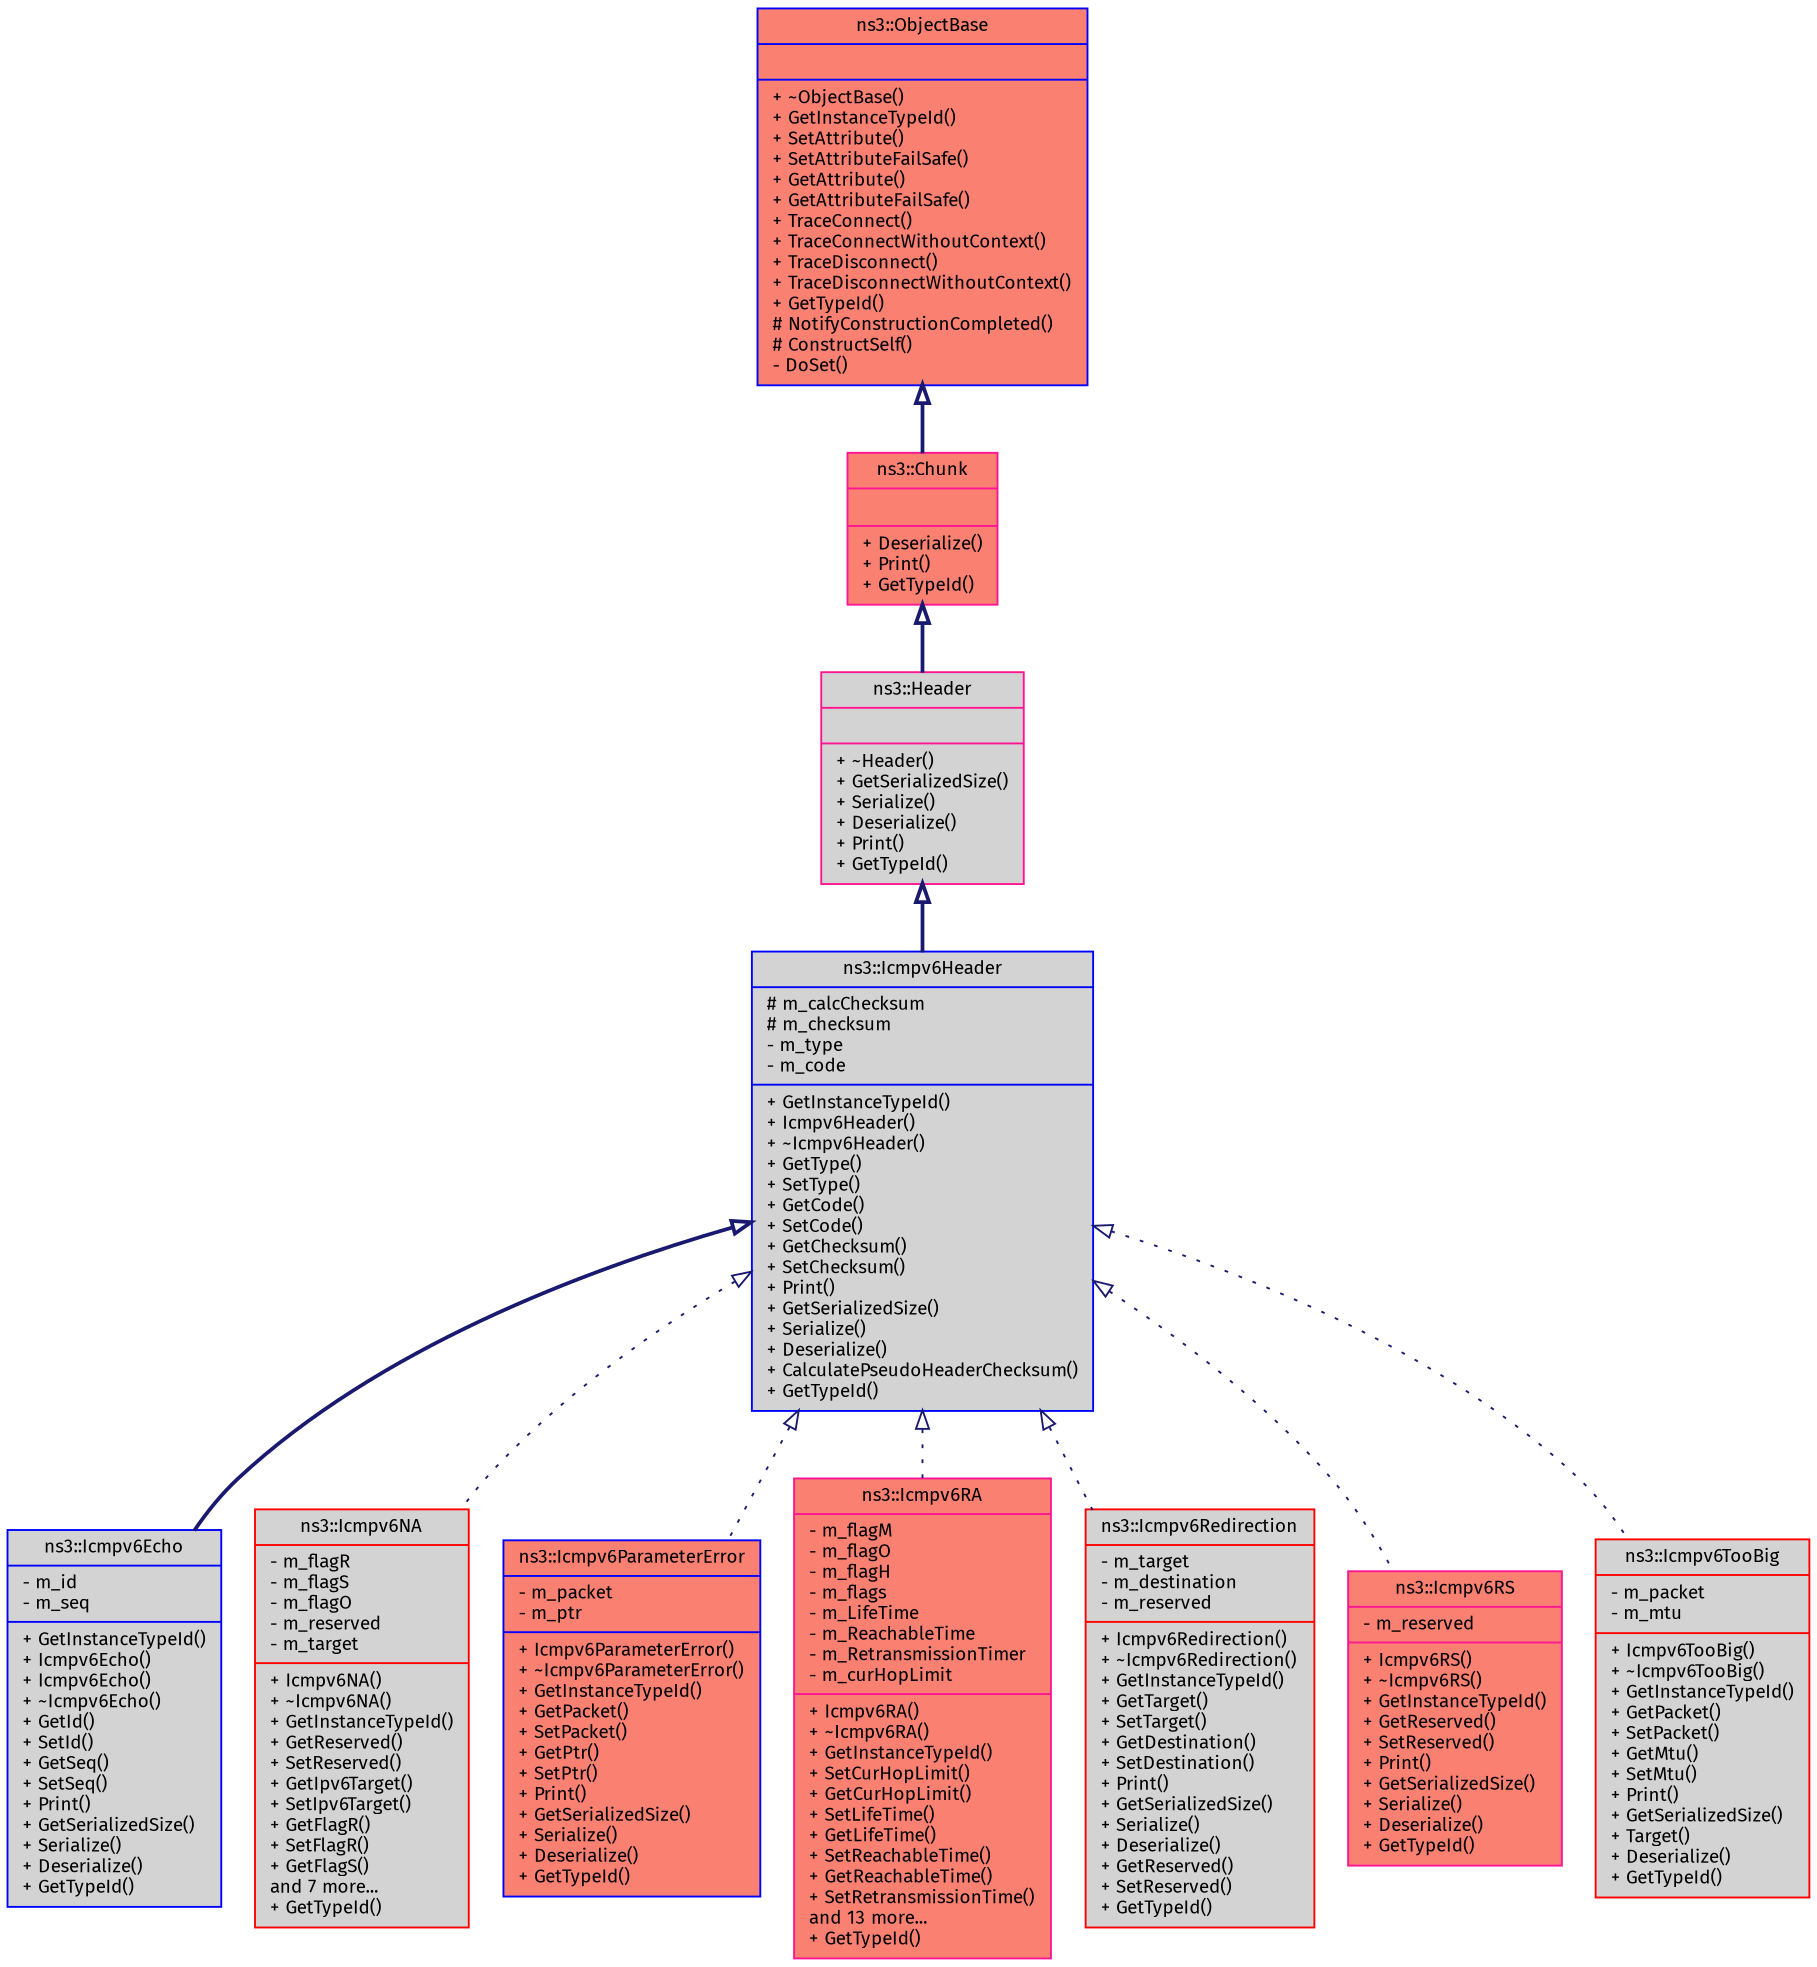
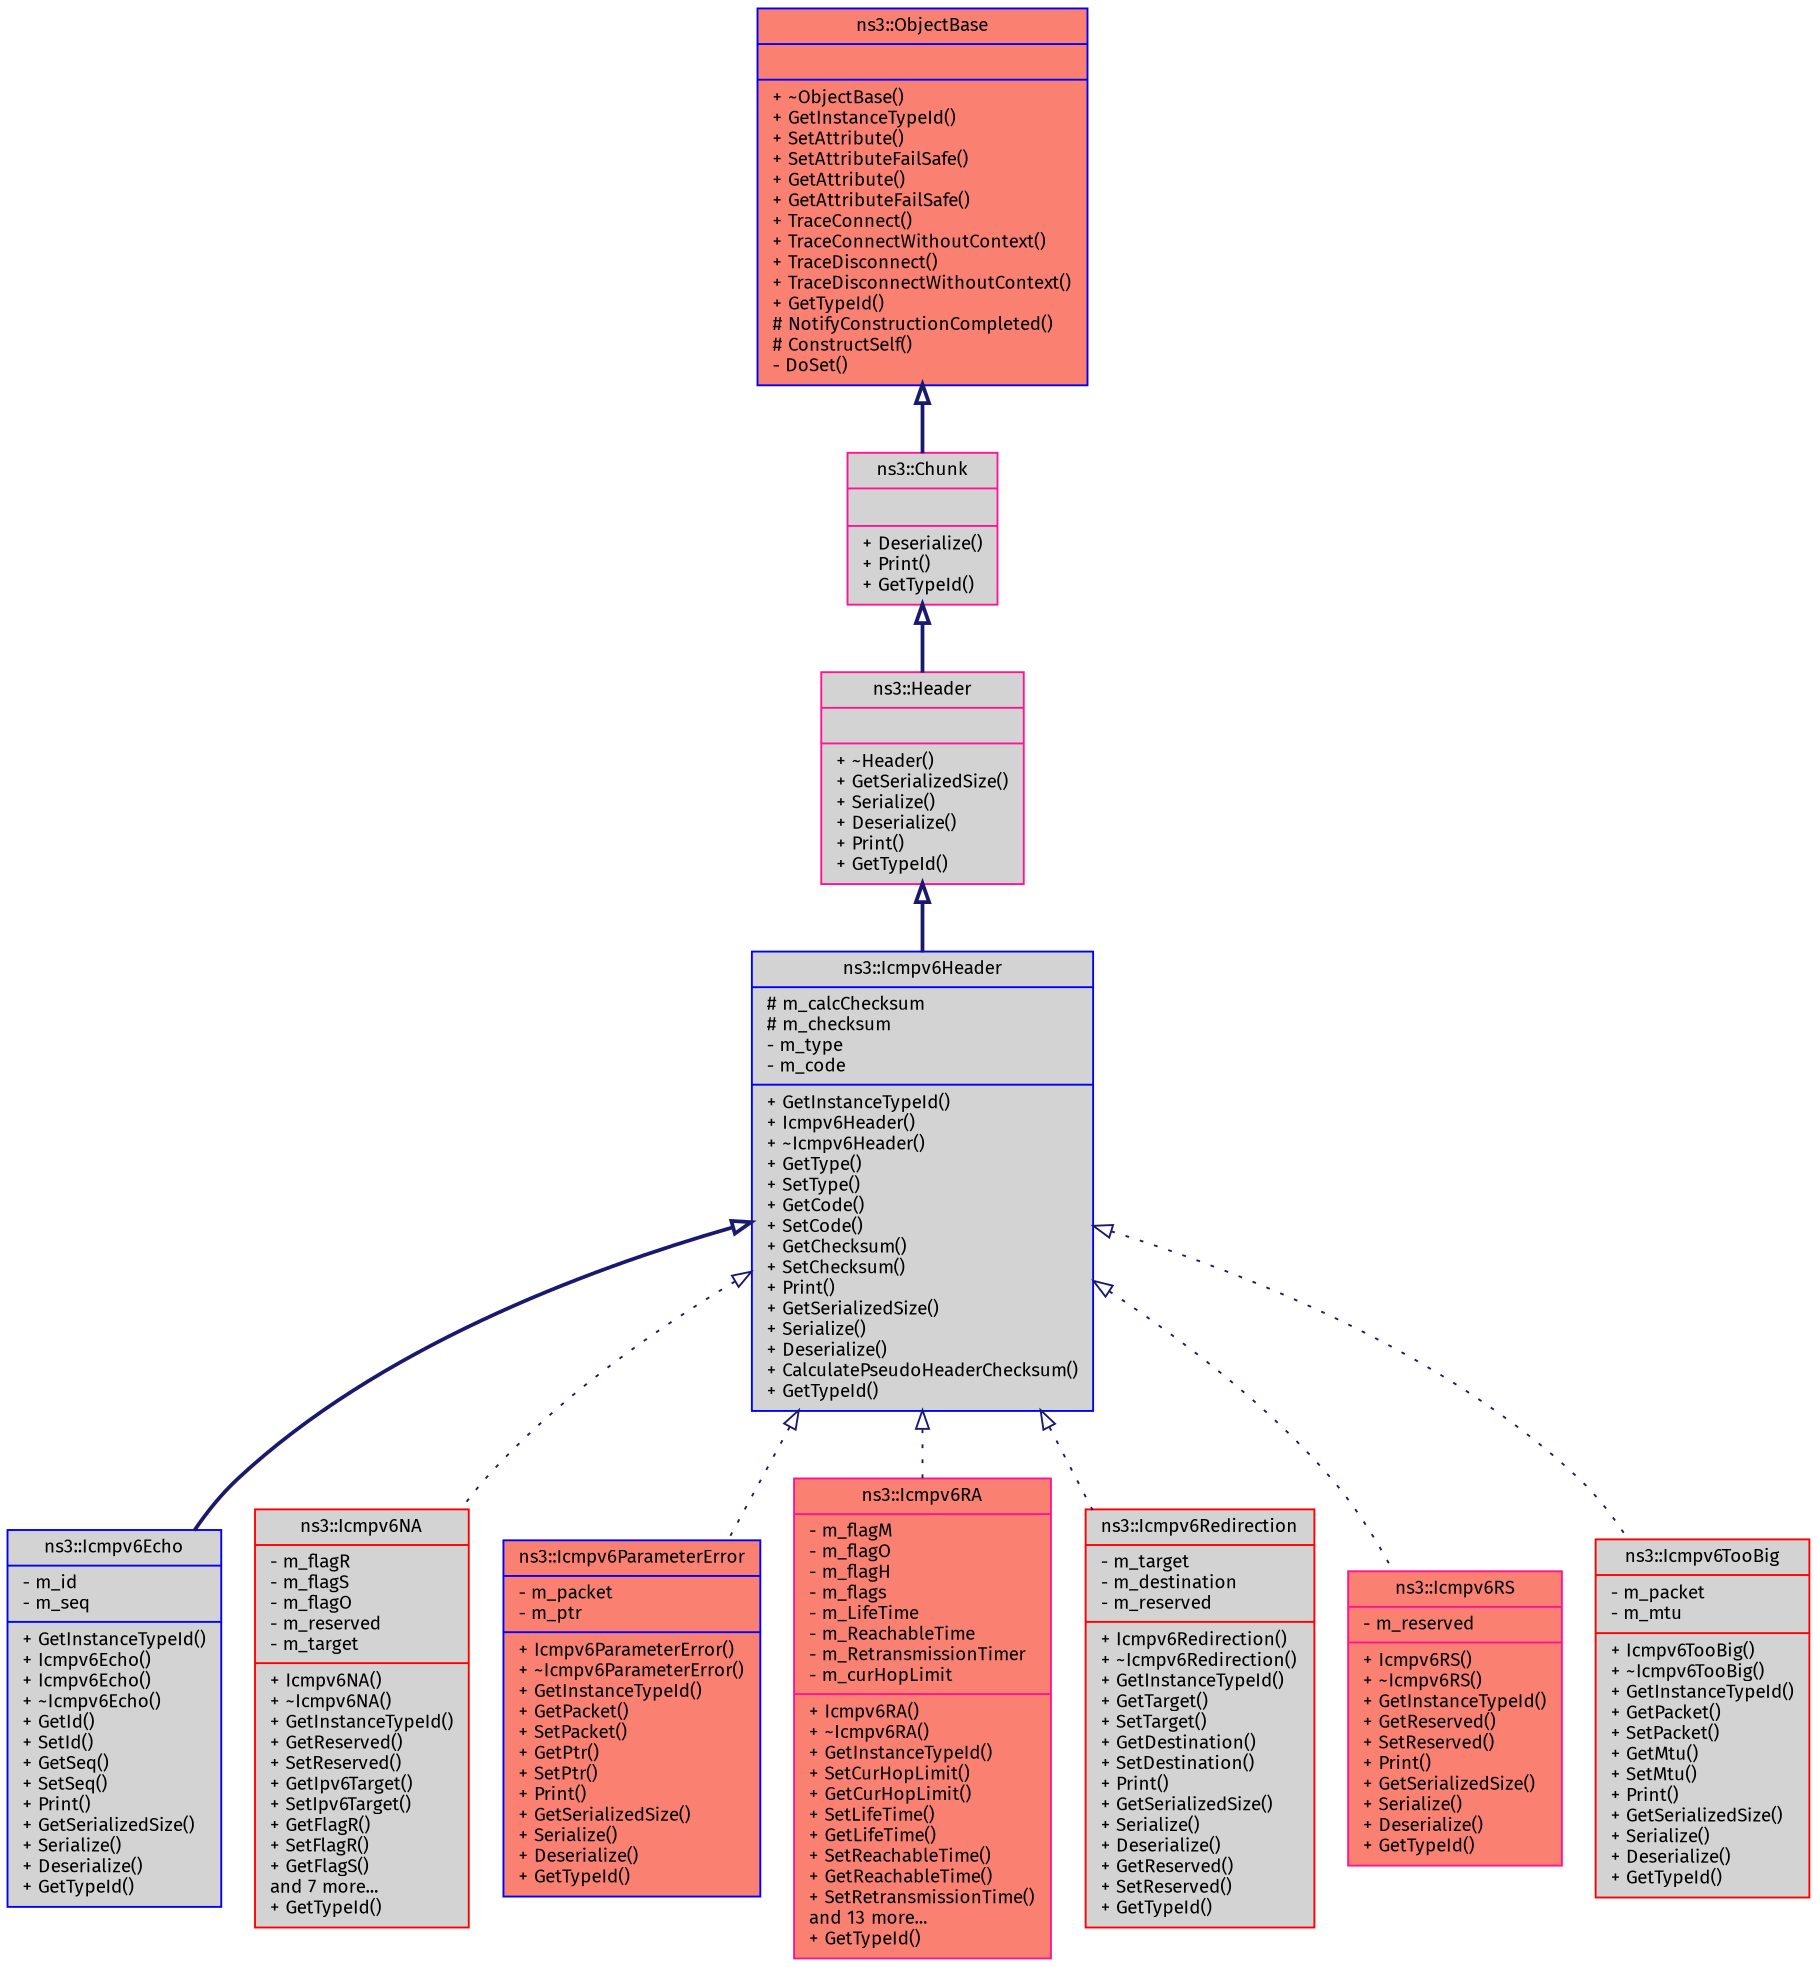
(922, 529) -> (922, 529)
(1651, 1837) -> (1660, 1837)
